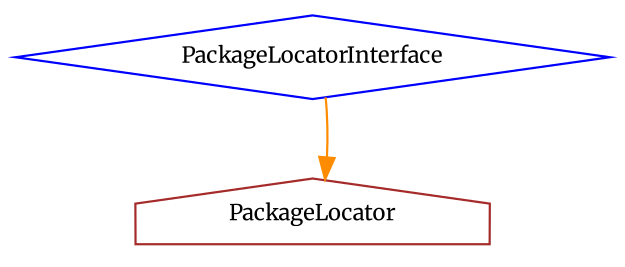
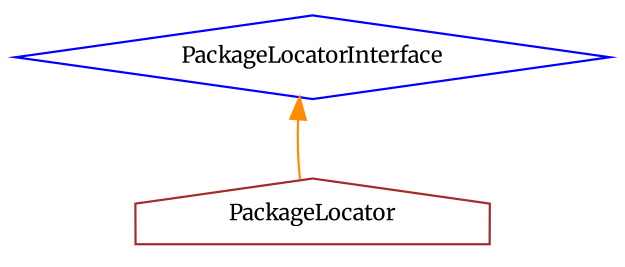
(327, 127) -> (298, 149)
